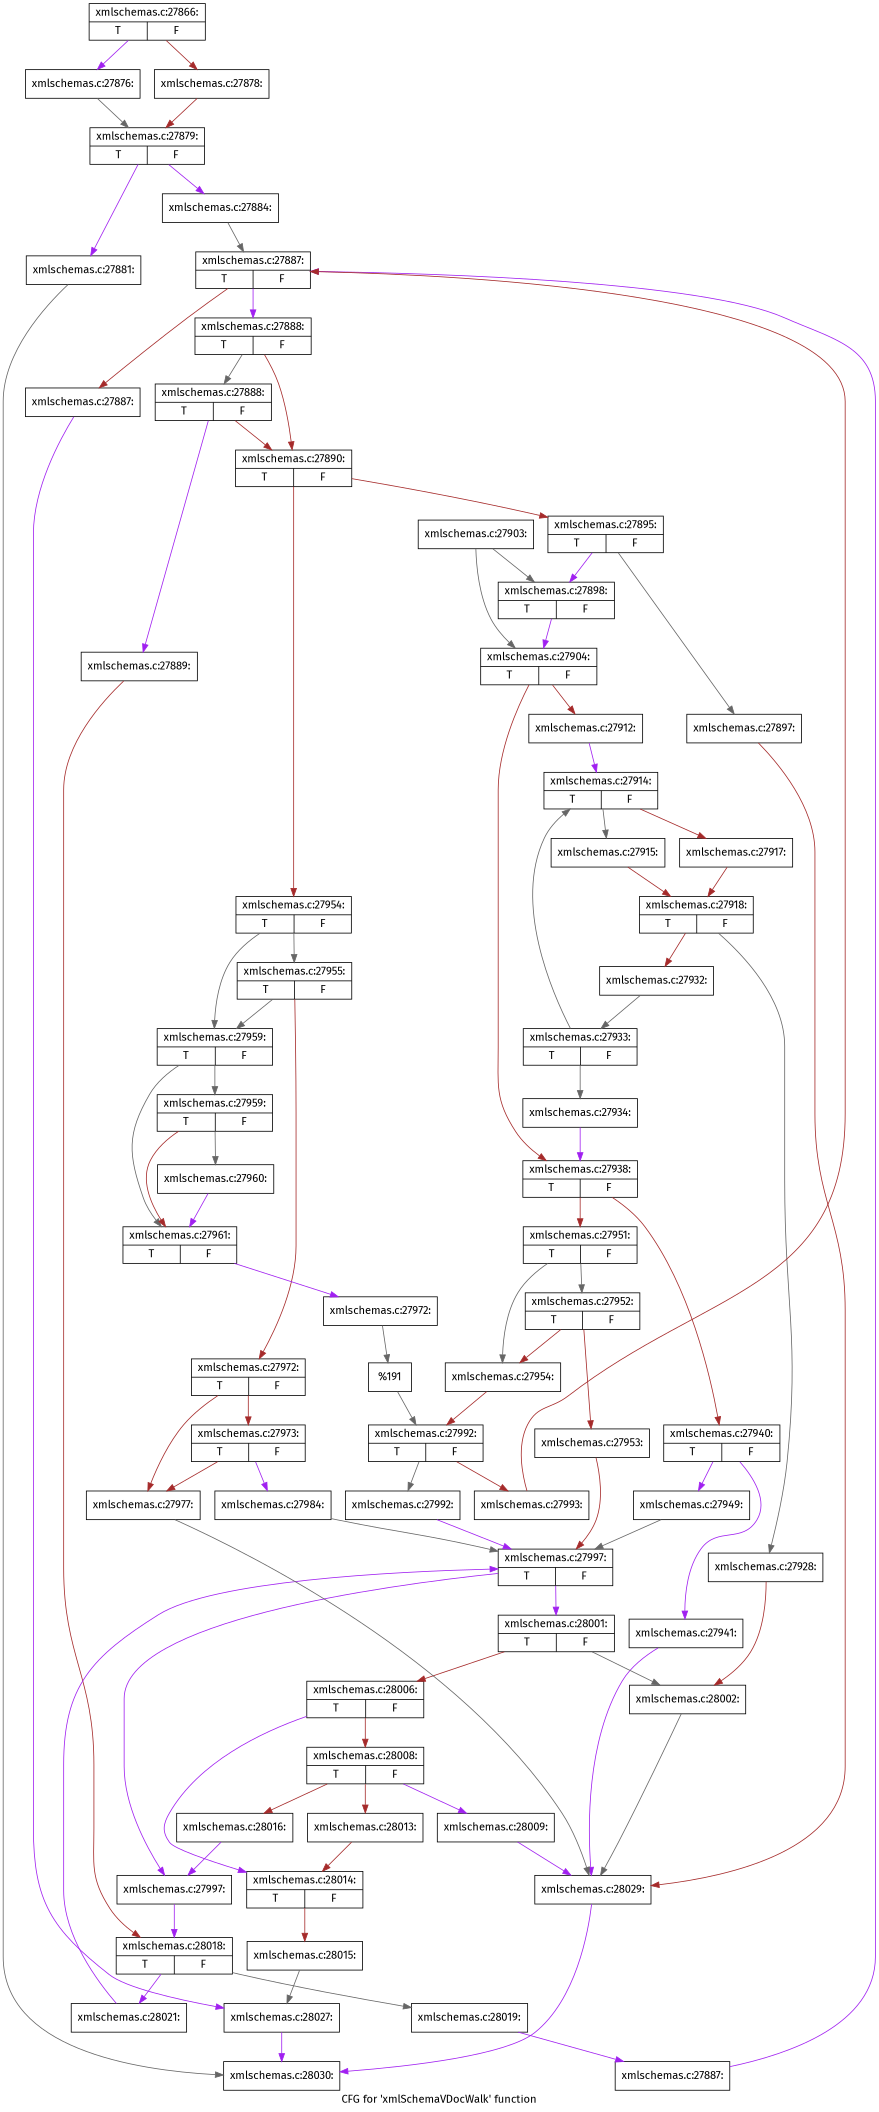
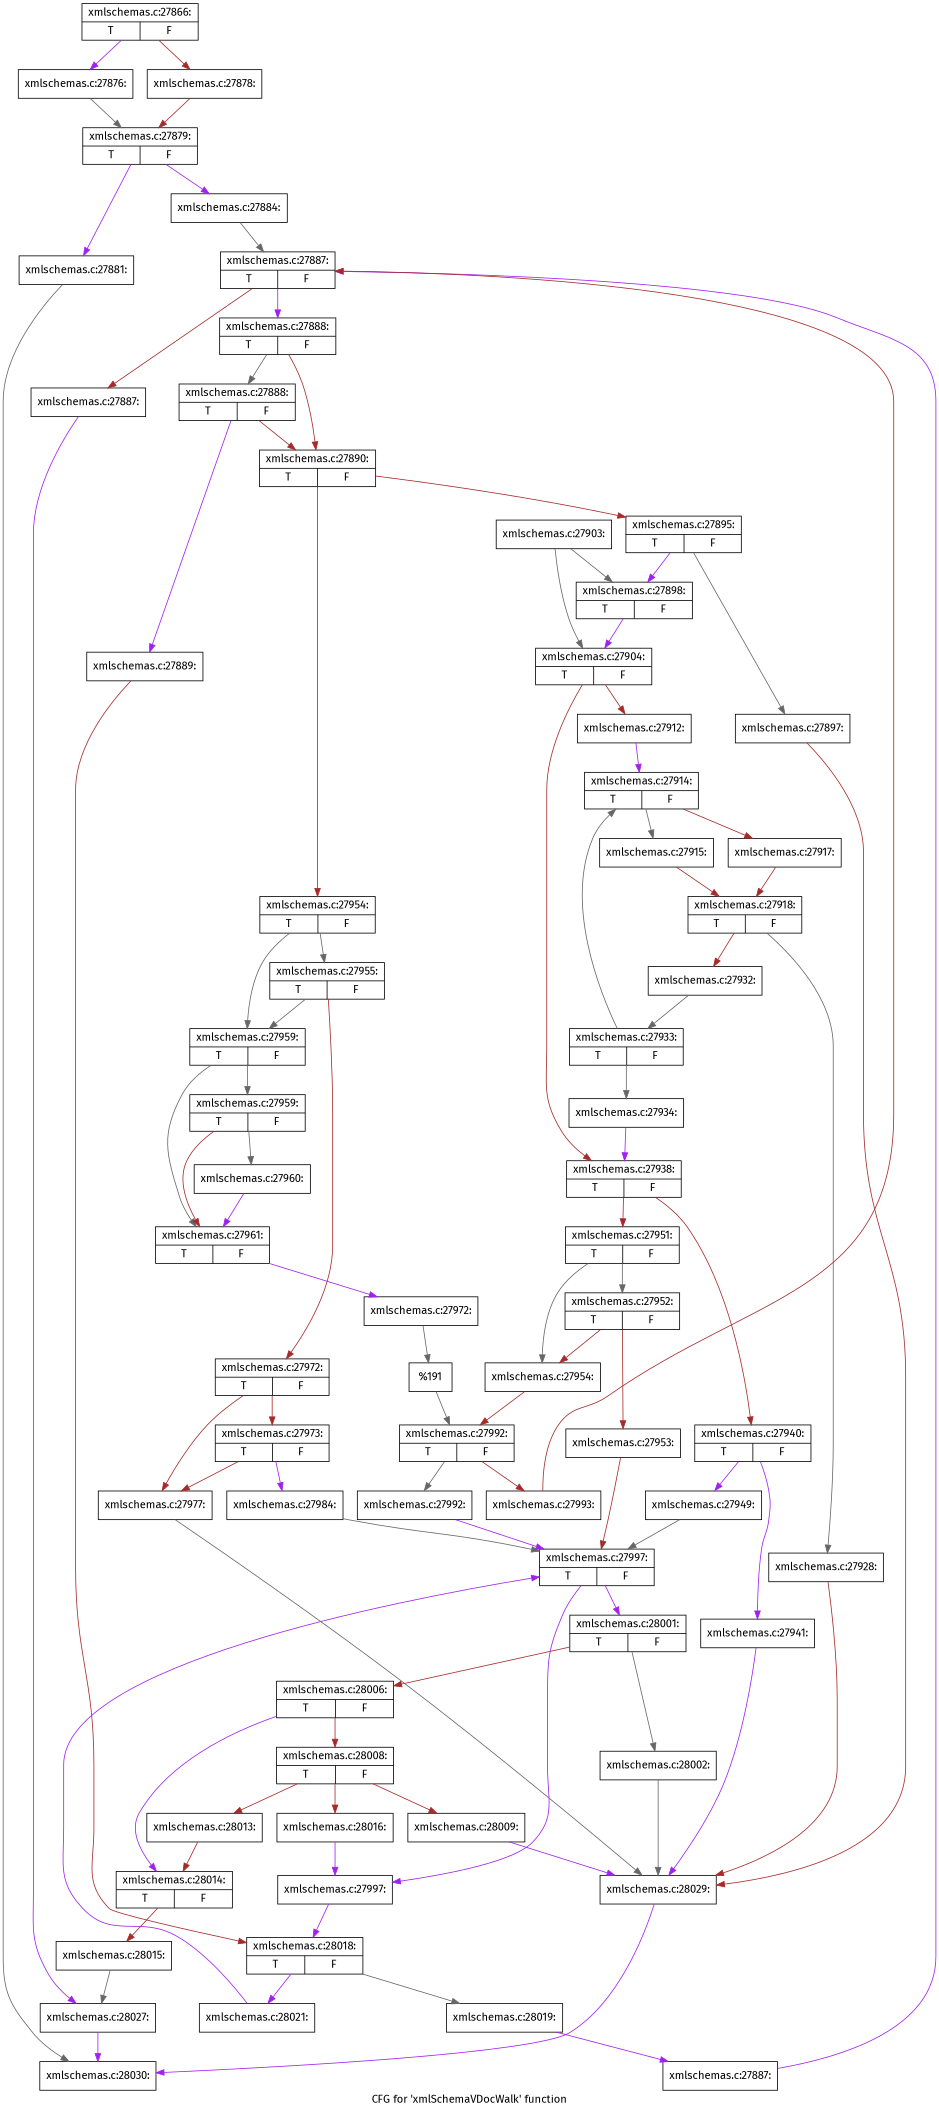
(757, 1638) -> (837, 1757)
(431, 1797) -> (402, 1797)
